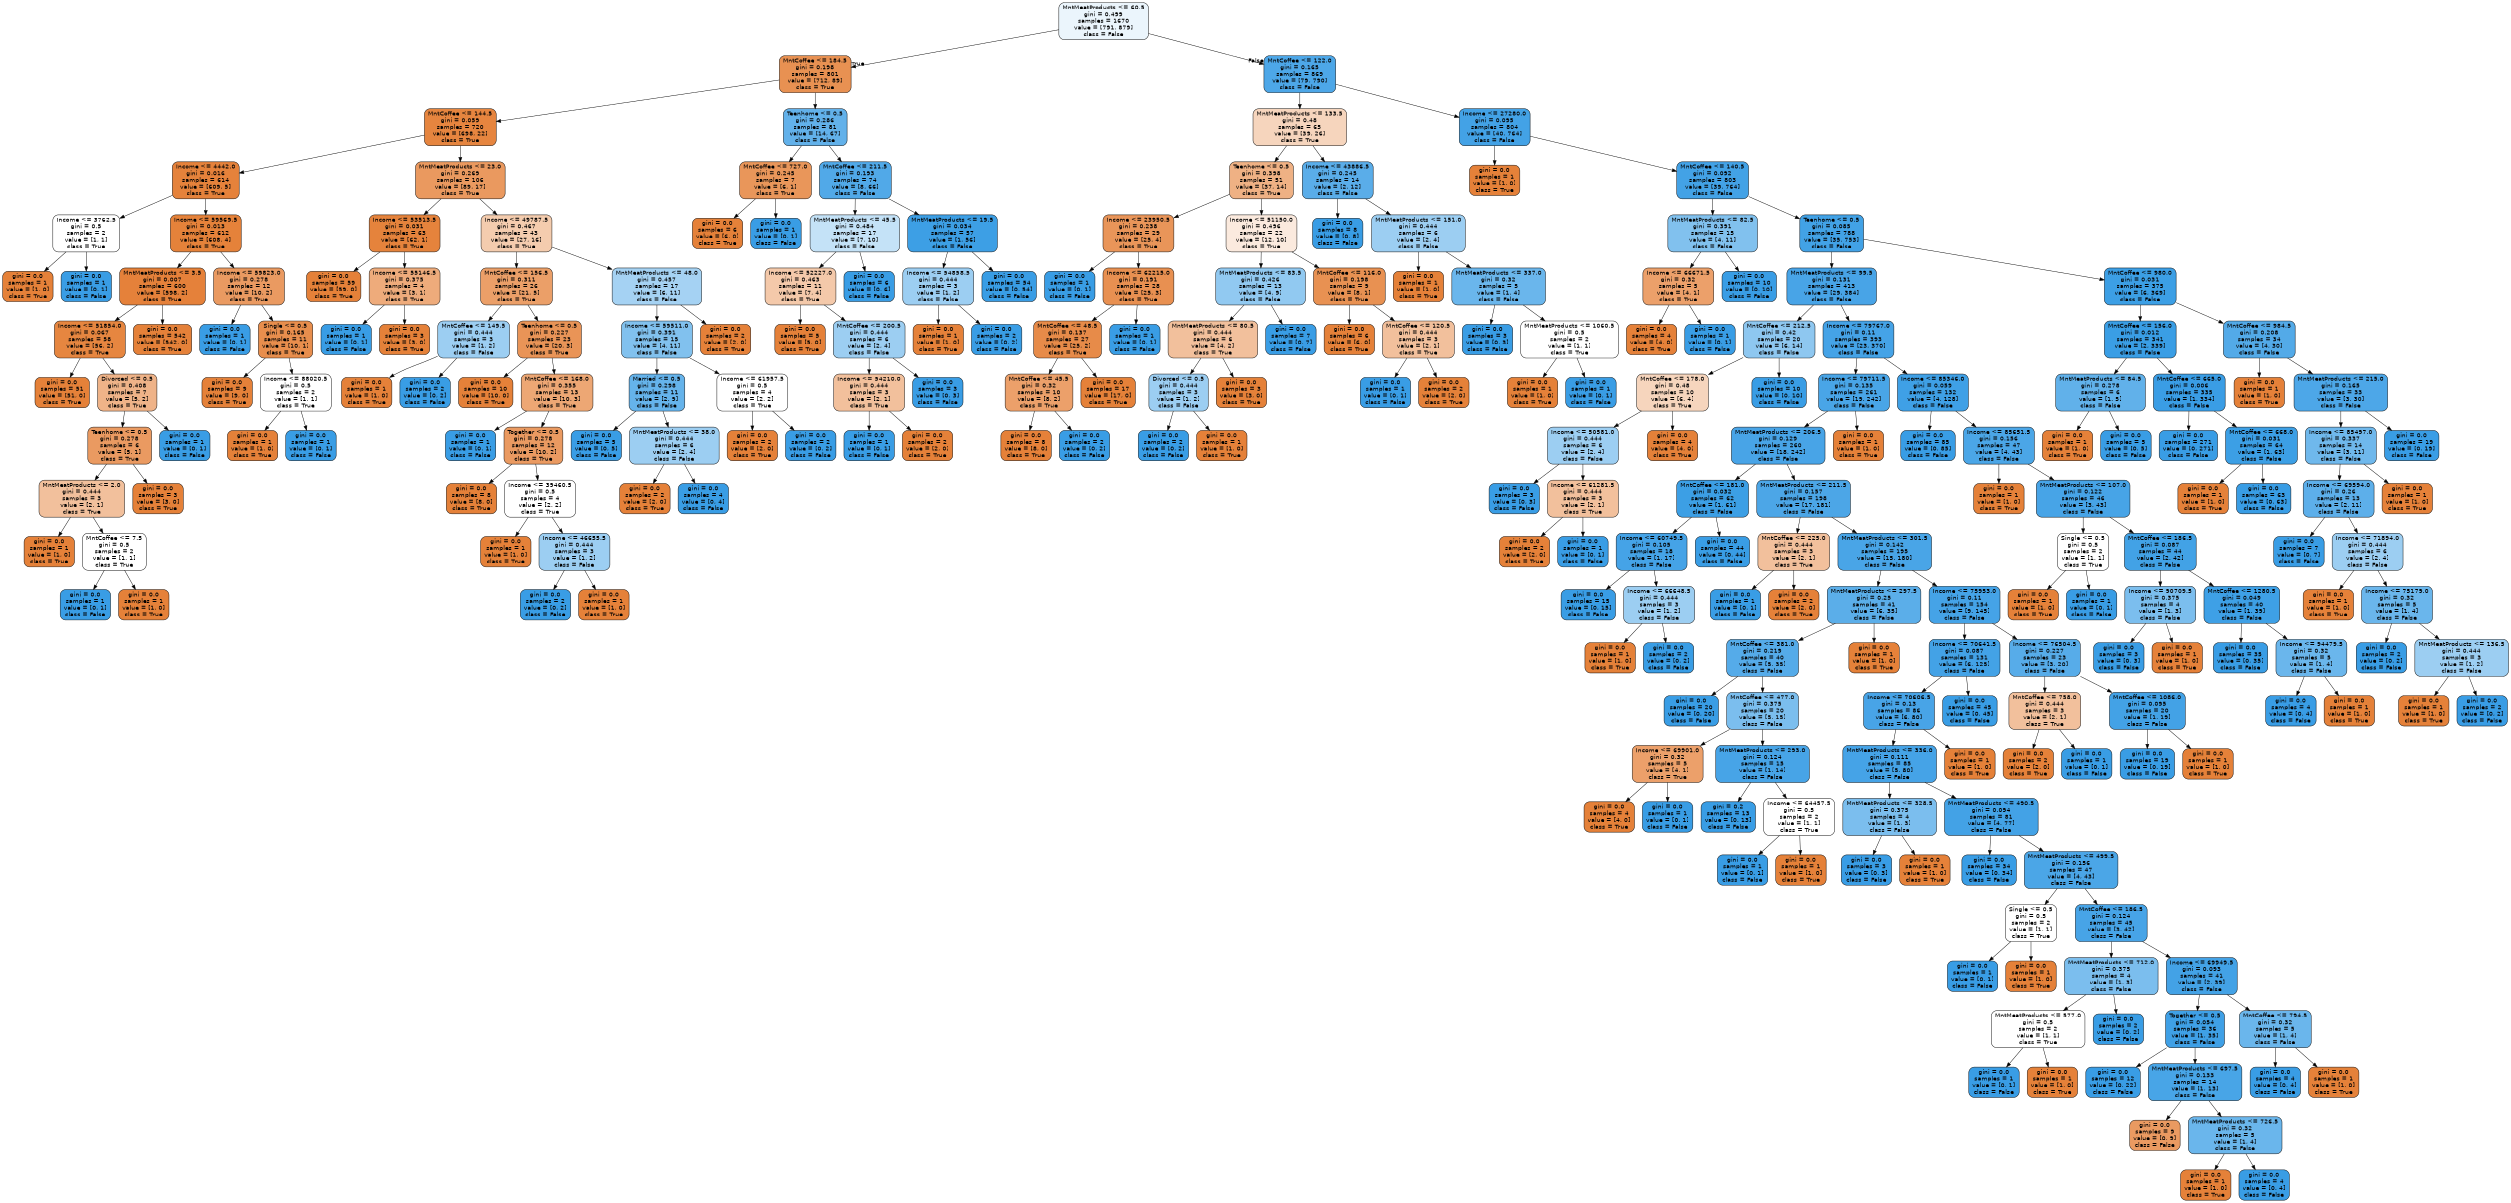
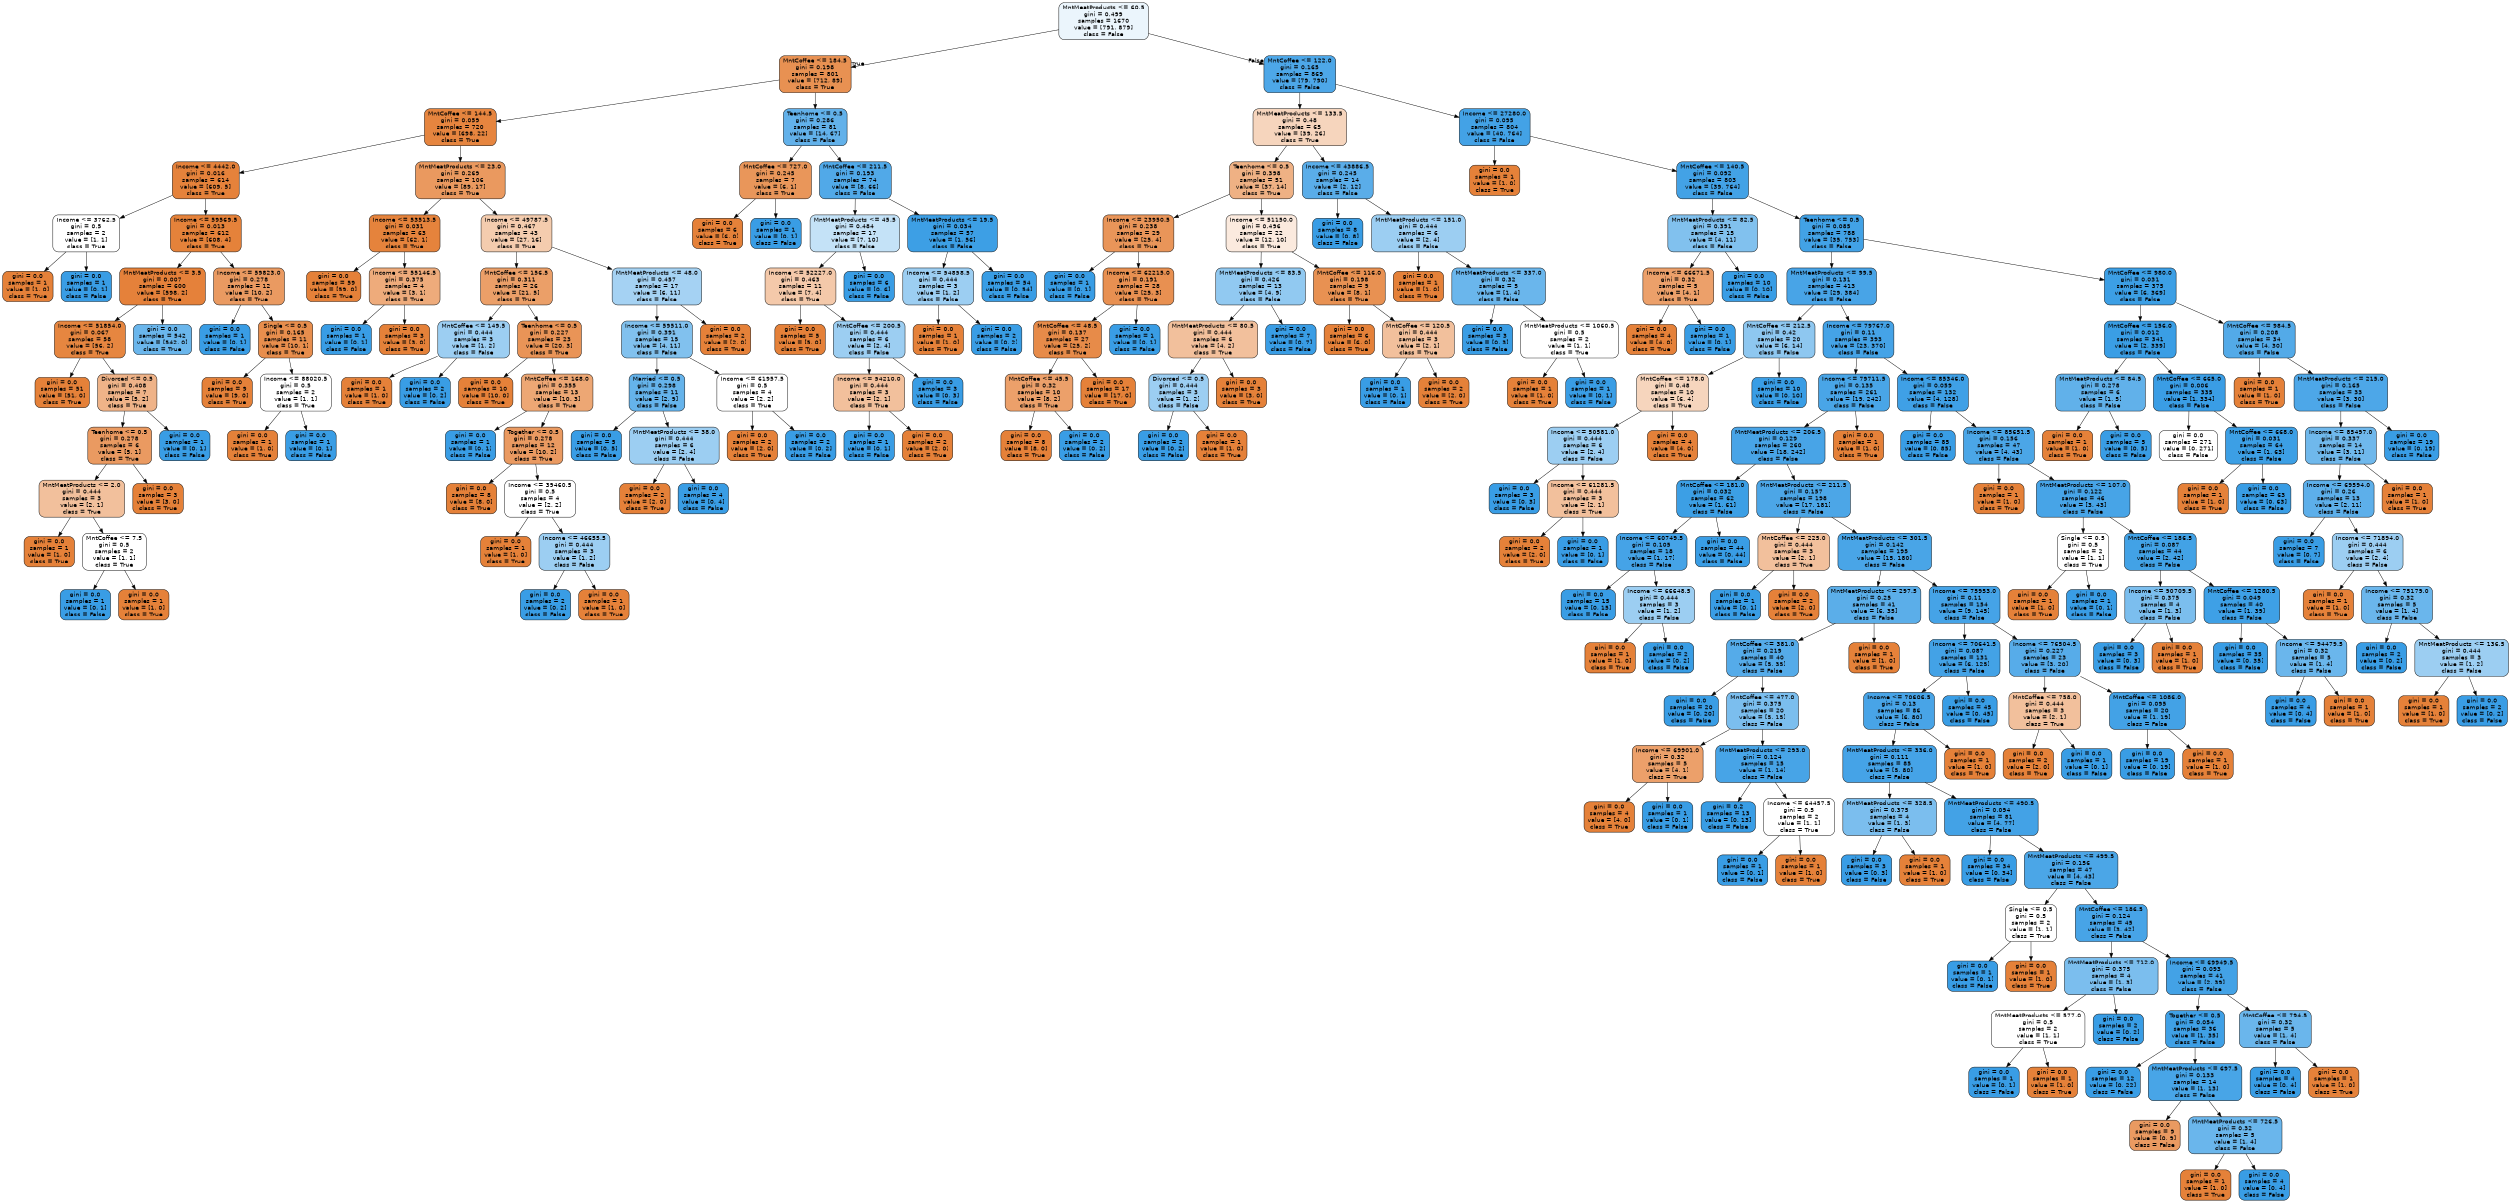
(163, 340) -> (163, 340)
(2188, 446) -> (2188, 446)
